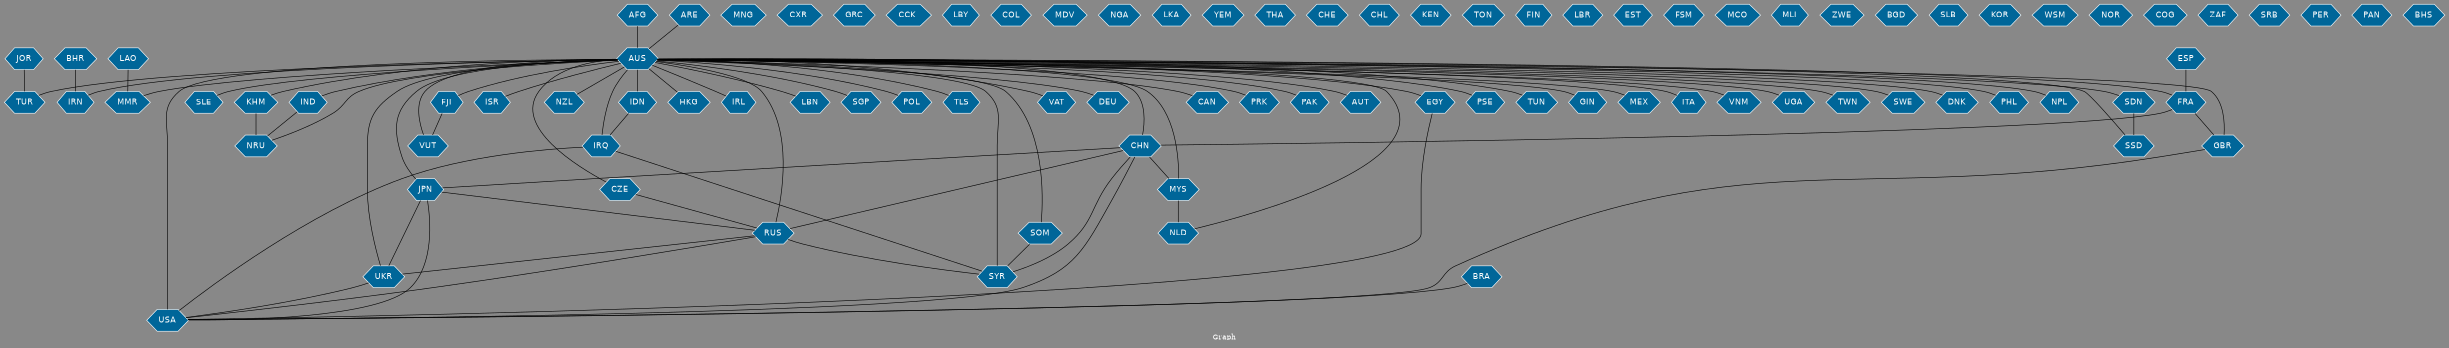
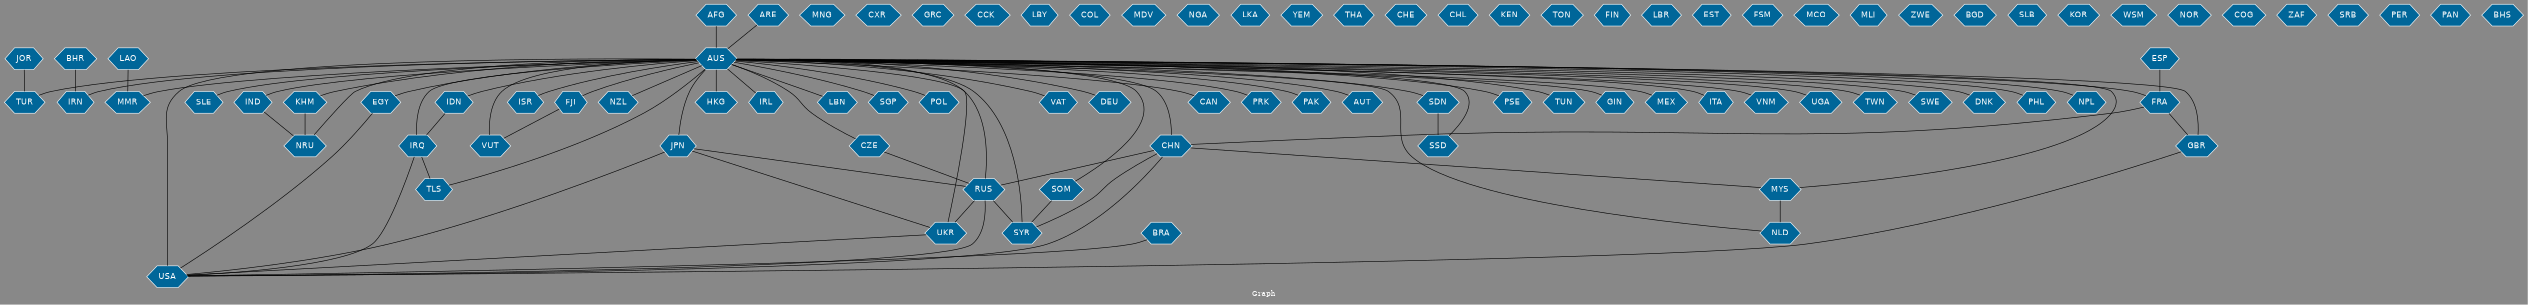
(798, 166) -> none
(799, 211) -> (426, 168)
